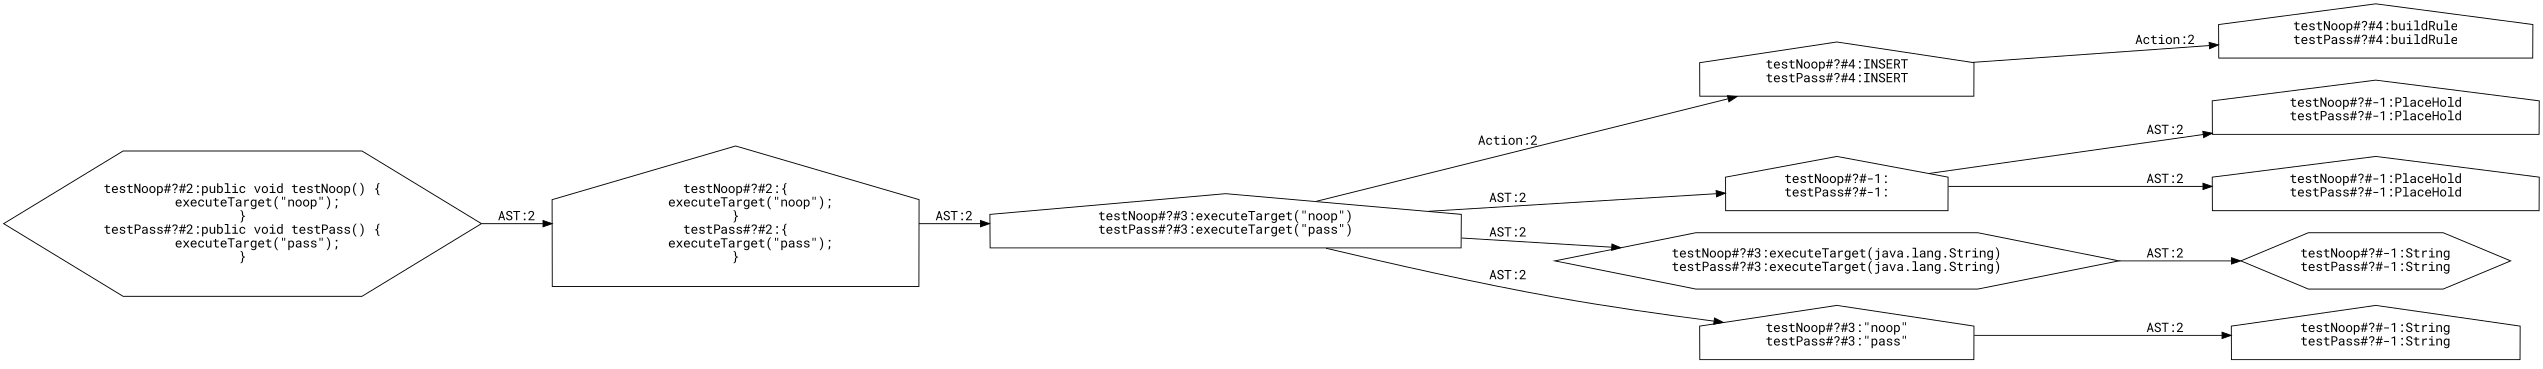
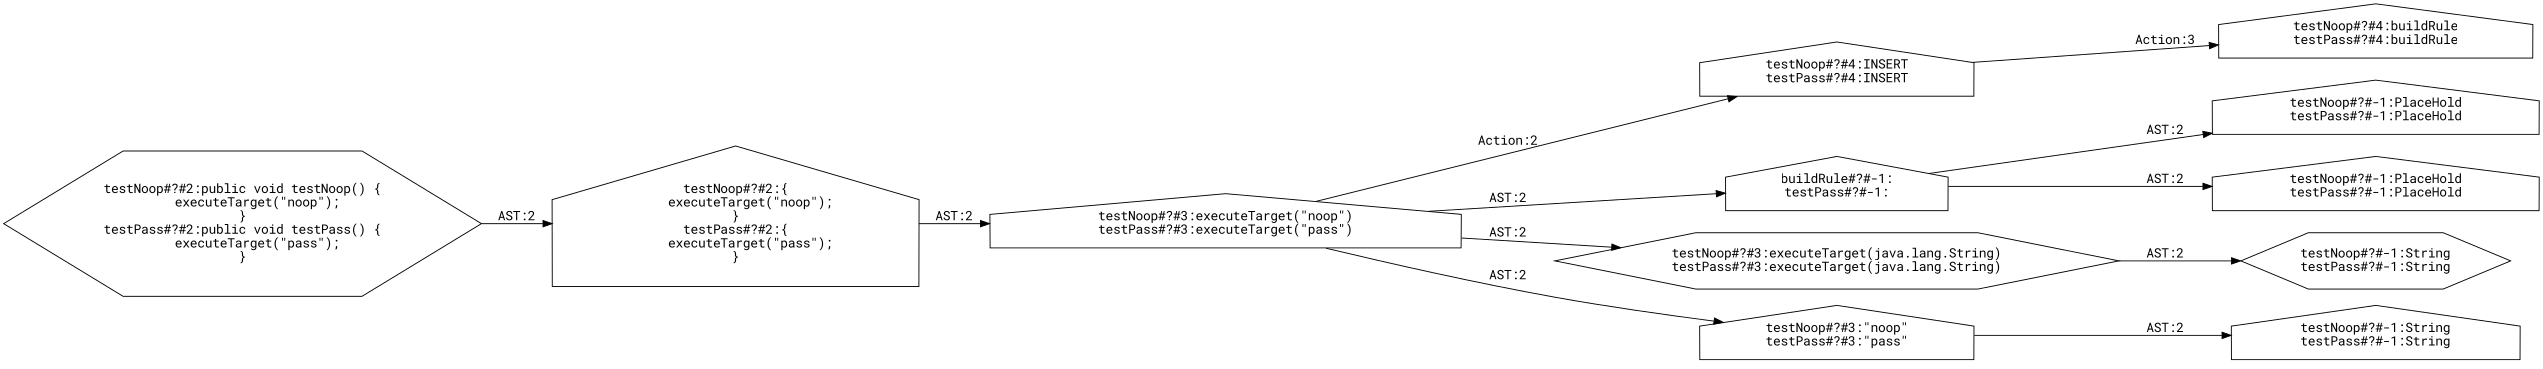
(2165, 41) -> (2165, 41)
(1837, 186) -> (1837, 186)
